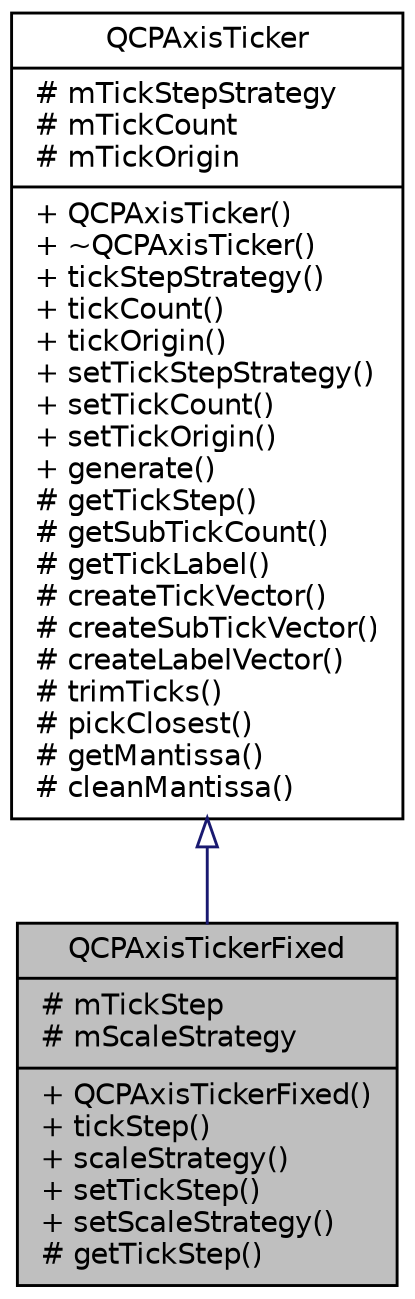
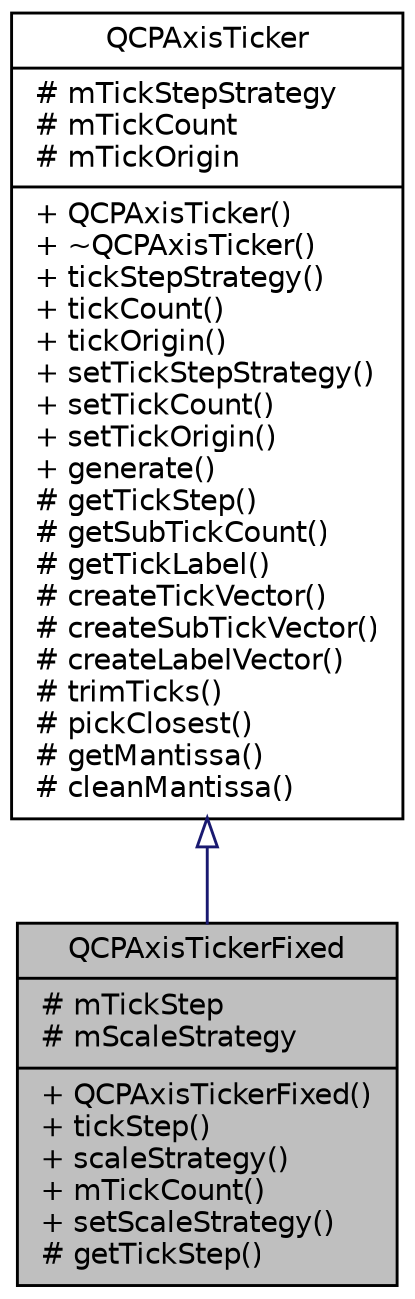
(151, 1191) -> (154, 1191)
